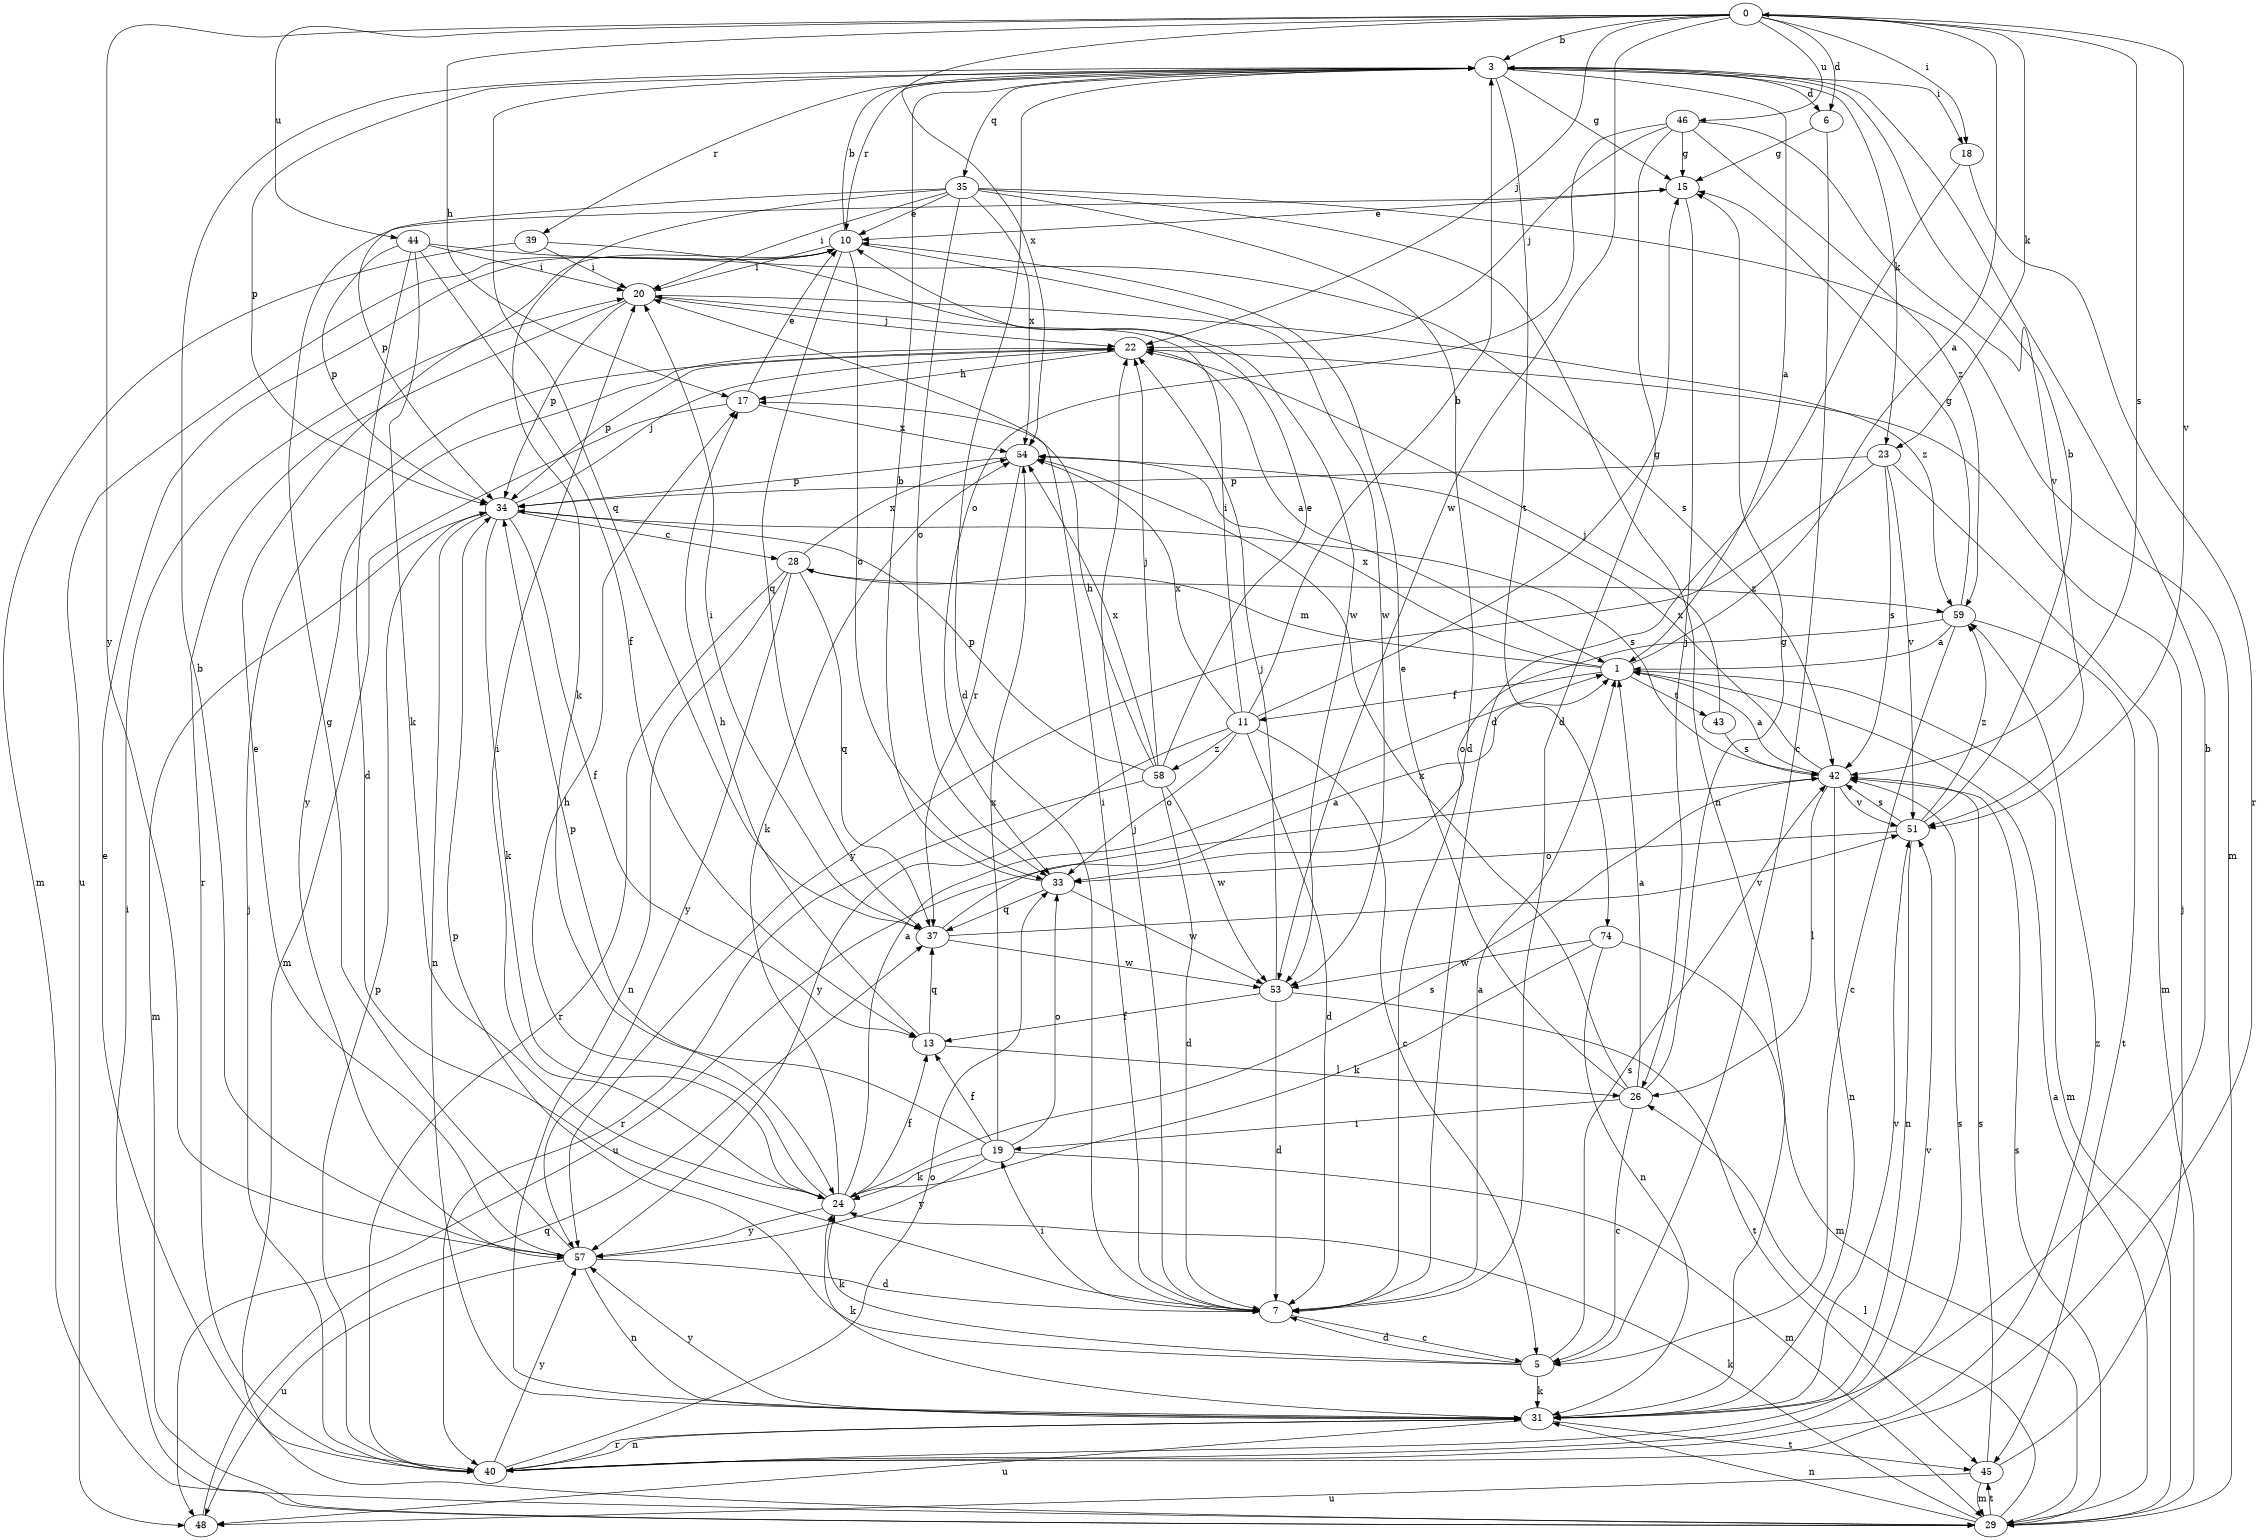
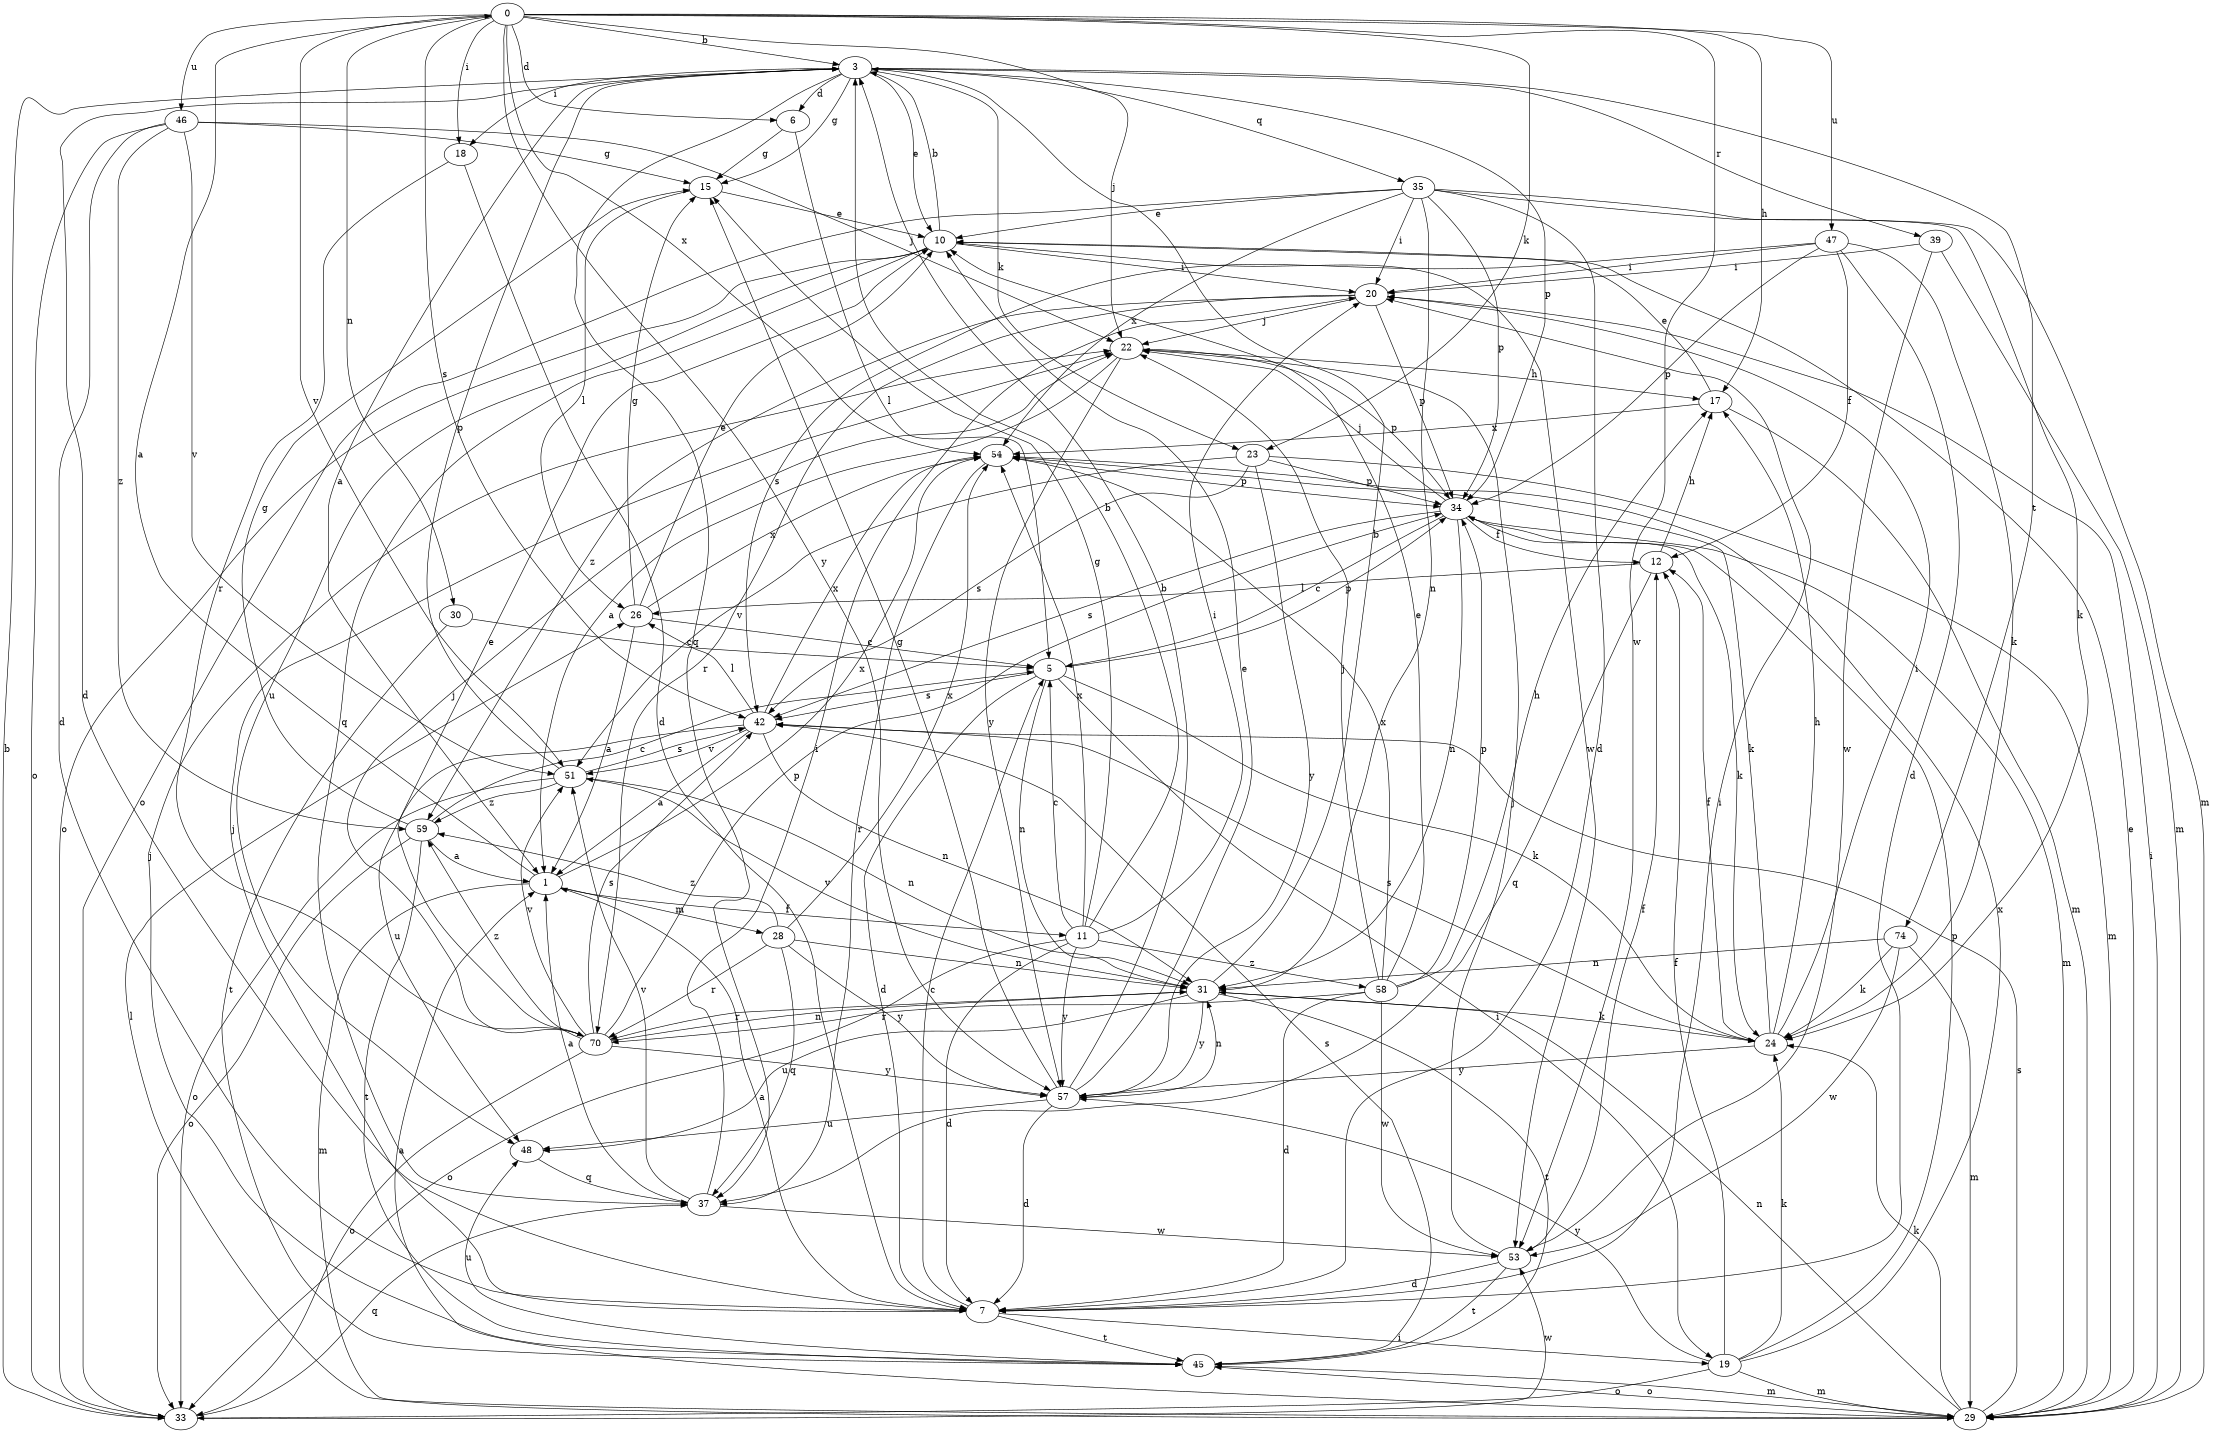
(866, 154) -> (916, 154)
(413, 241) -> (1832, 241)
(2071, 455) -> (460, 429)
none -> (1983, 493)
(645, 535) -> (1265, 611)
none -> (456, 616)
(1687, 643) -> (584, 402)
(1719, 723) -> none
(1798, 750) -> (889, 402)
(1116, 850) -> none
(929, 1044) -> (1656, 562)
(1320, 1124) -> (1418, 969)
none -> (1088, 1338)
(1540, 1392) -> (1023, 830)
(490, 1472) -> (596, 1044)
(1992, 1499) -> (1650, 1392)
